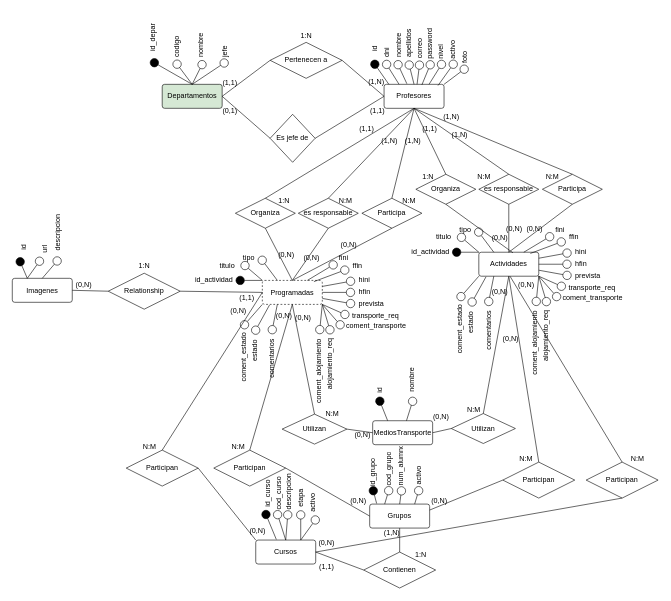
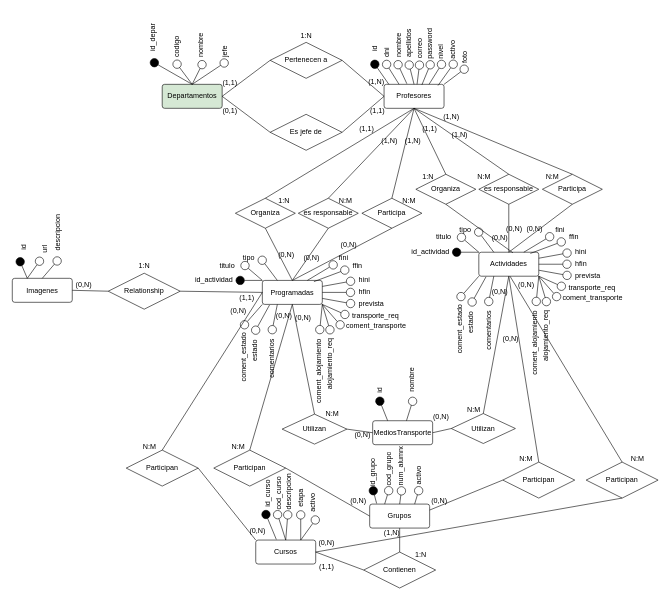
(293, 138) -> (306, 132)
(293, 293) -> (293, 293)
